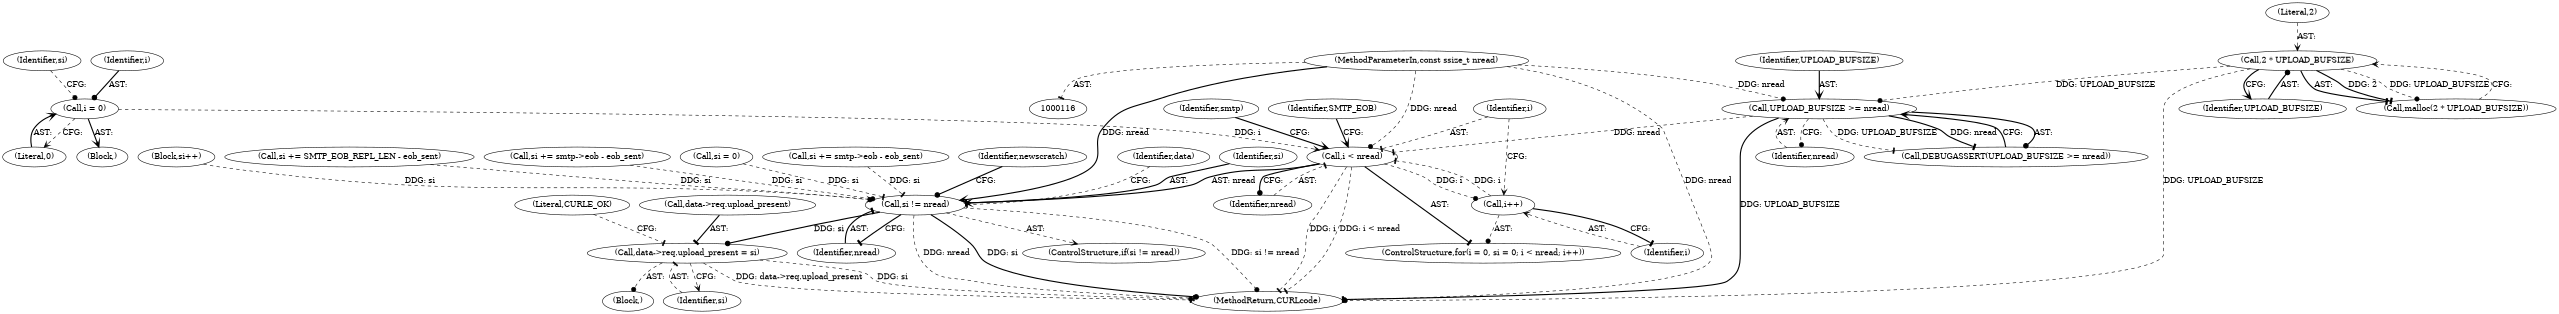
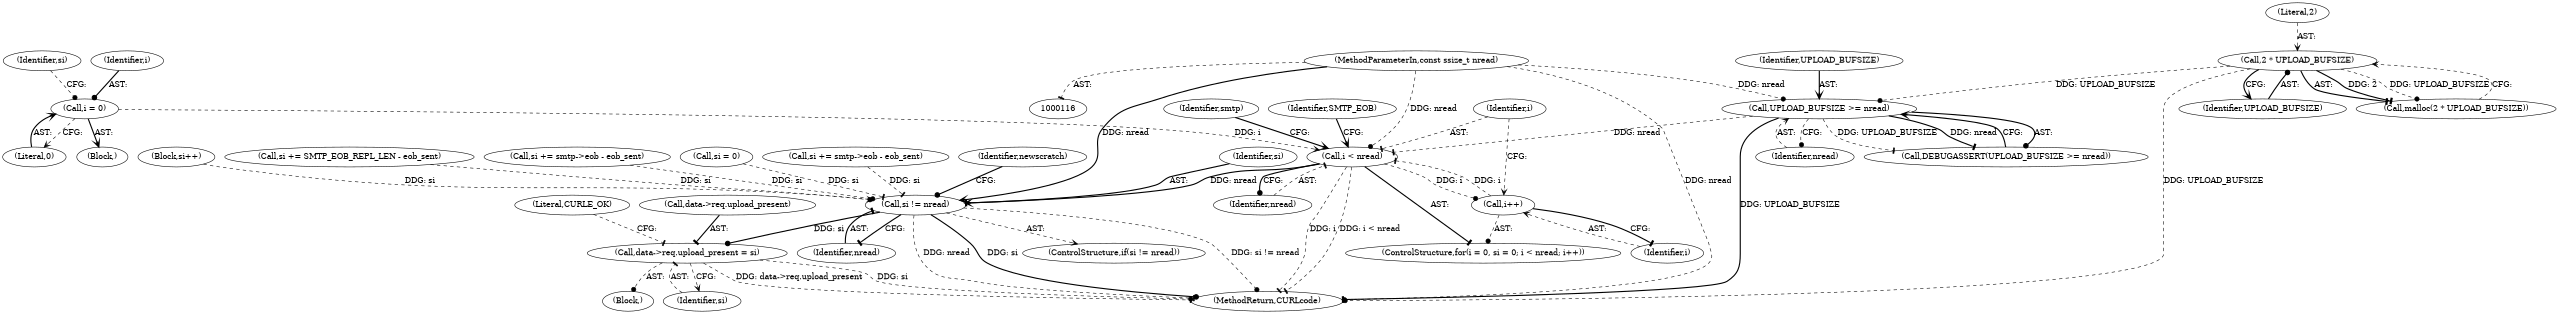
(1164, 157) -> none
(1234, 181) -> (1234, 181)
